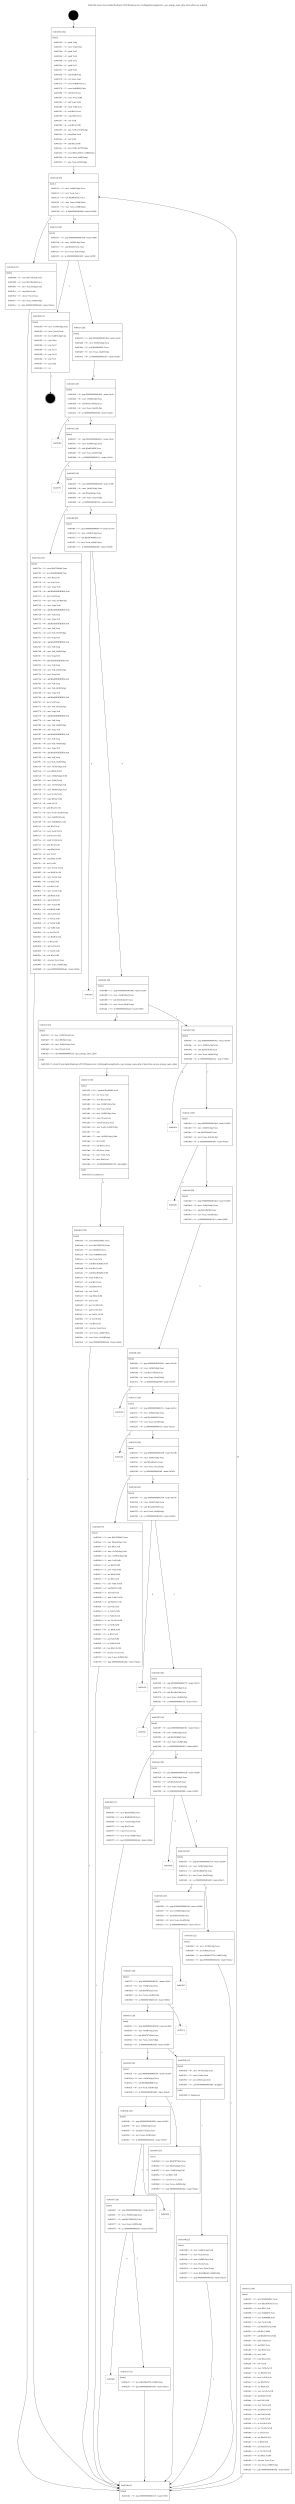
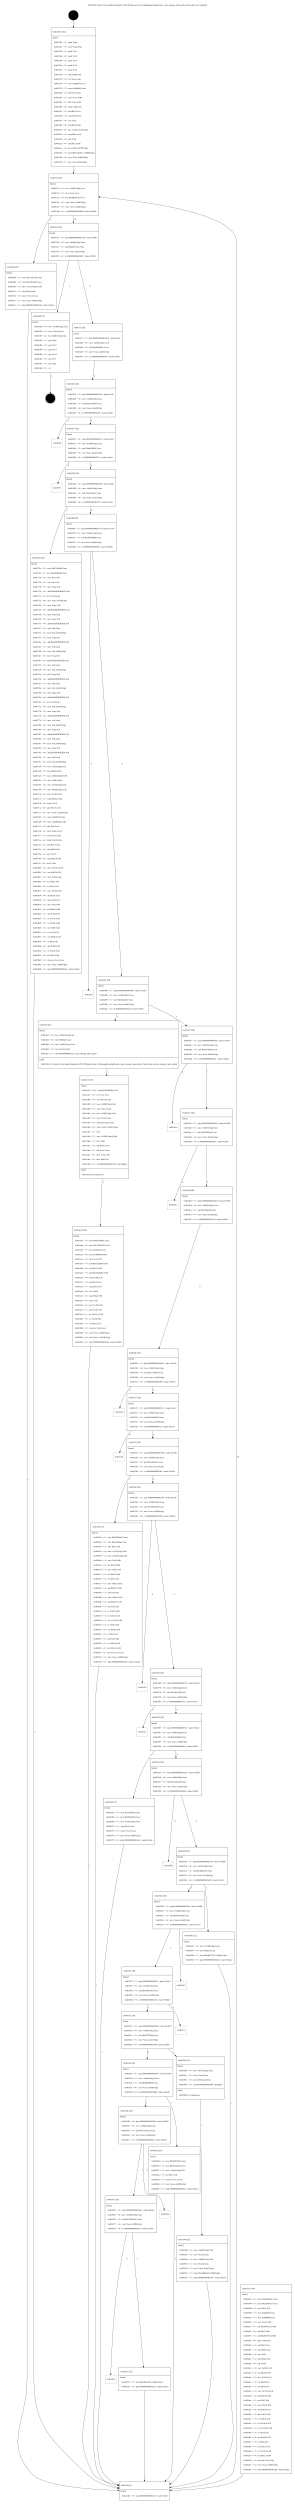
none -> (163, 1947)
